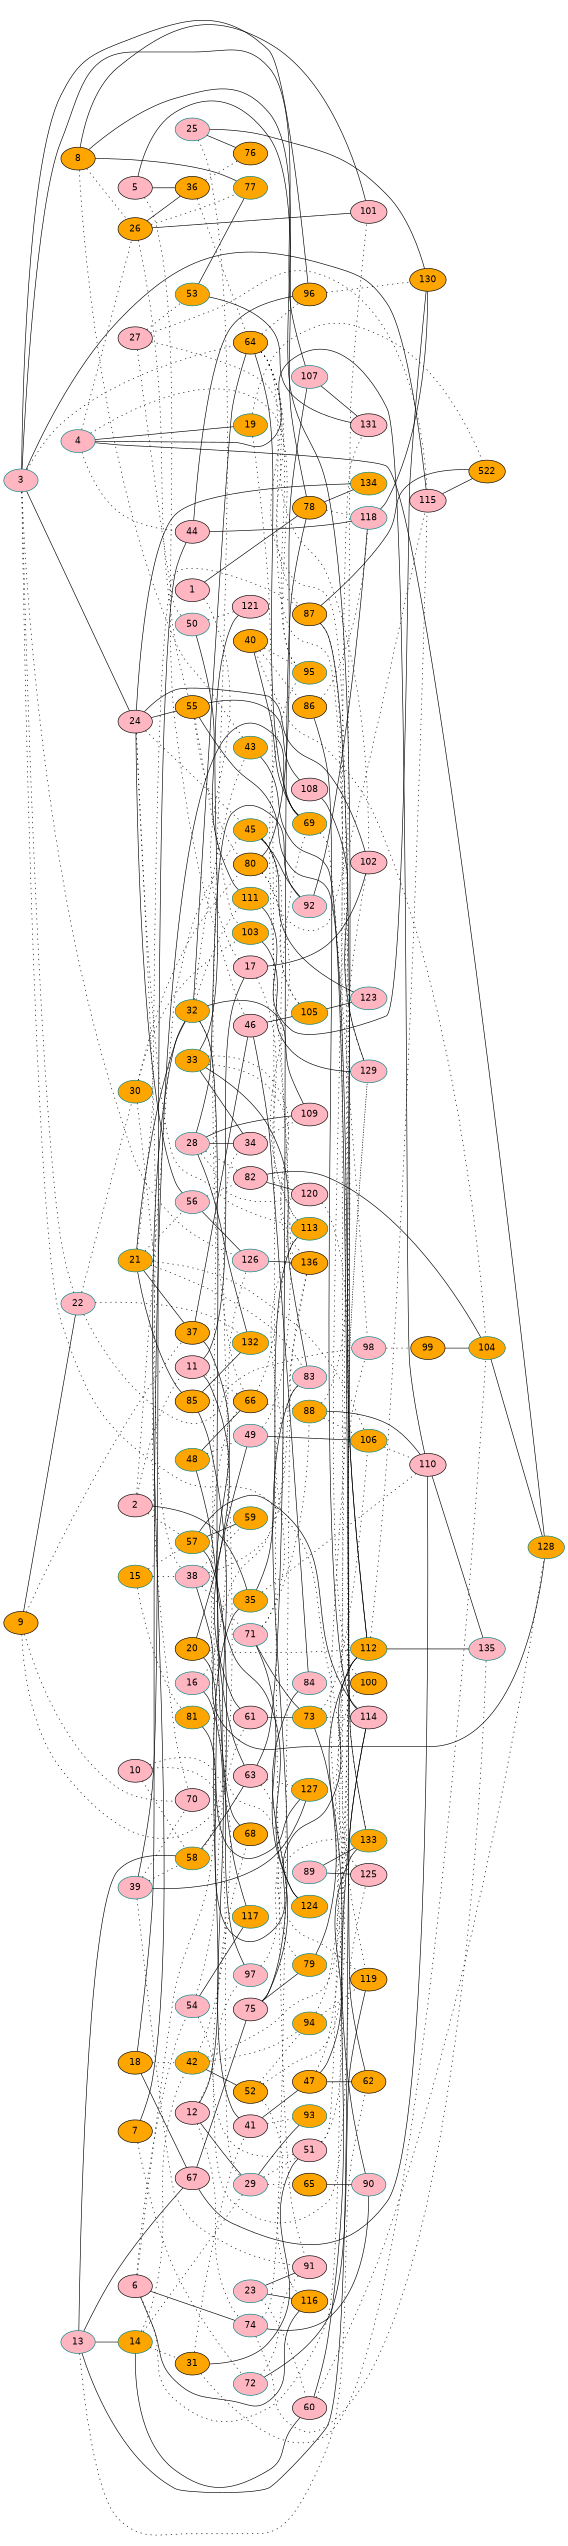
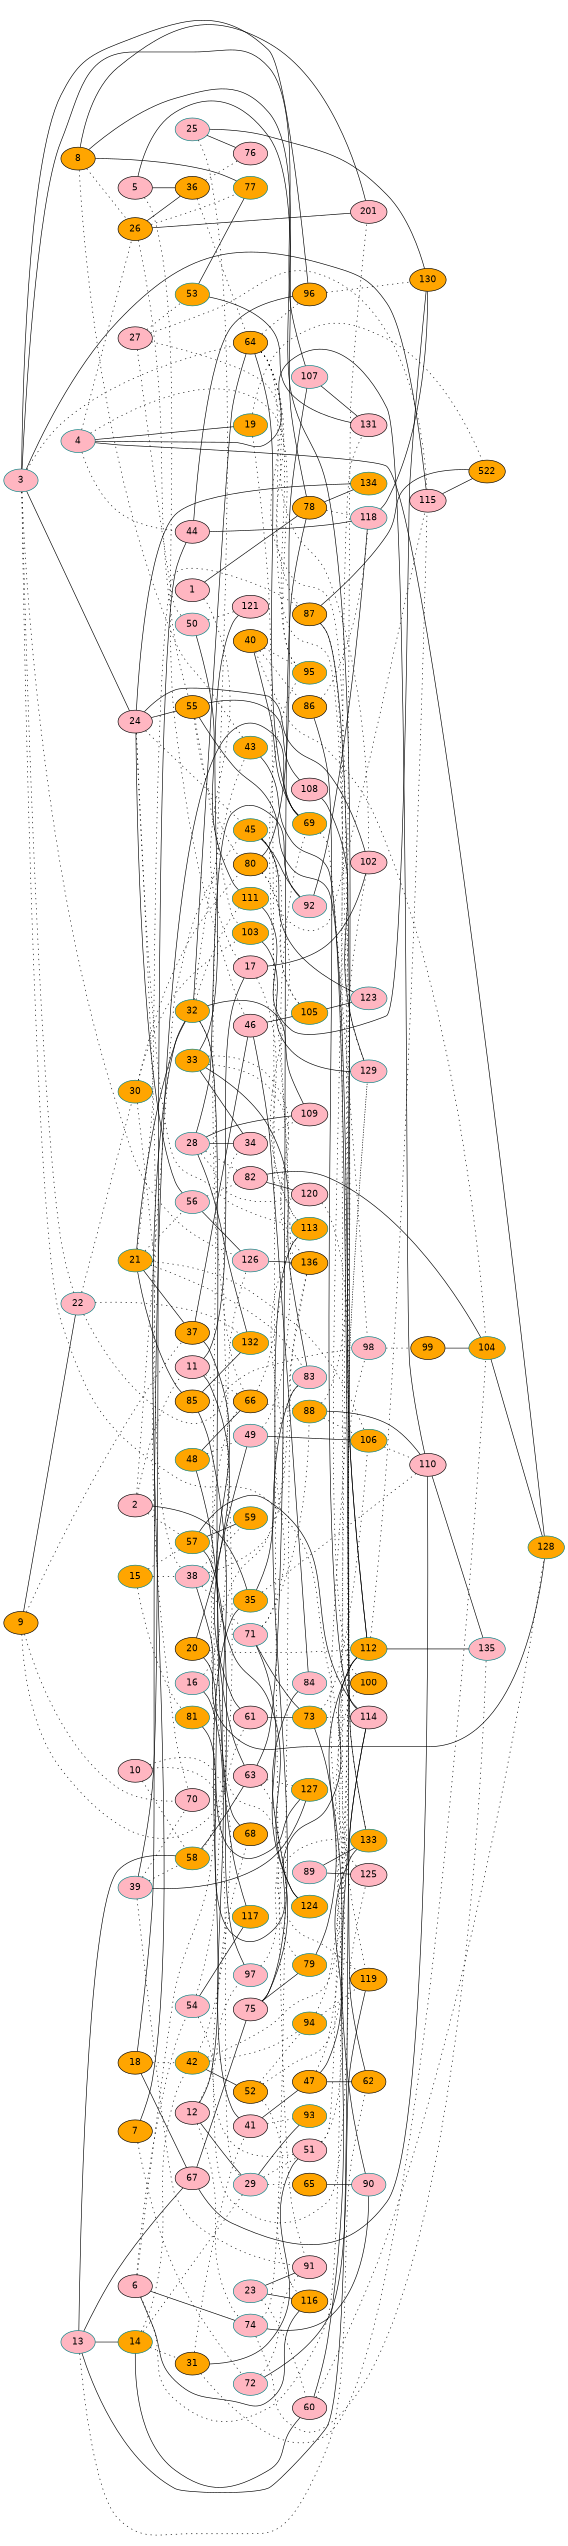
(250, 154) -> (250, 154)
(369, 212) -> (369, 212)
